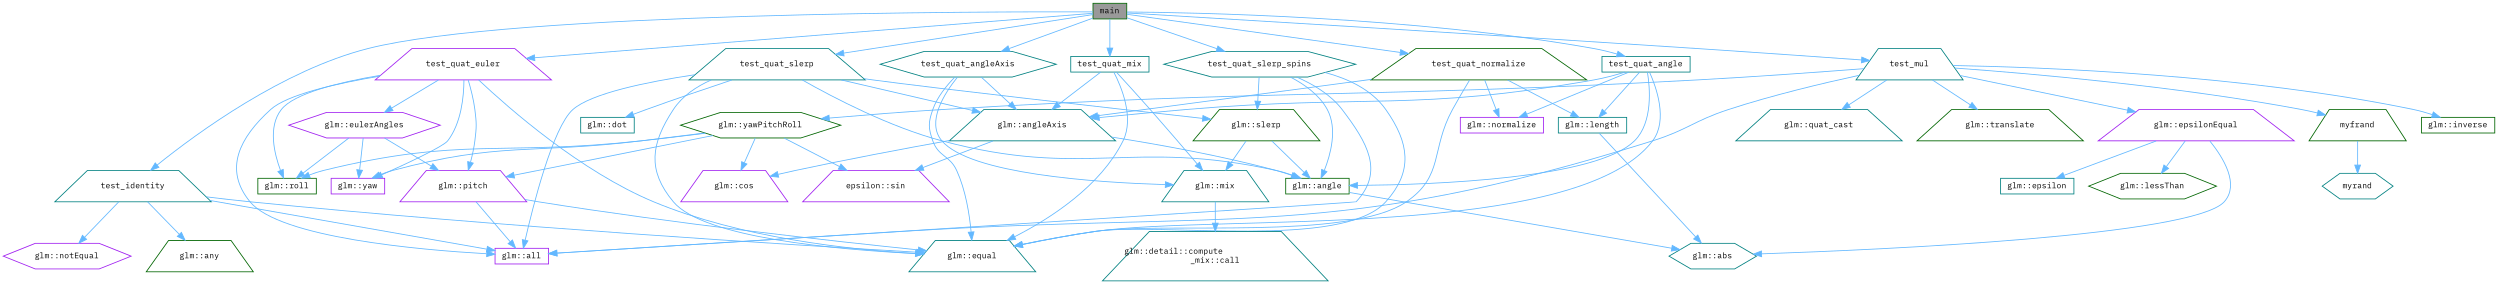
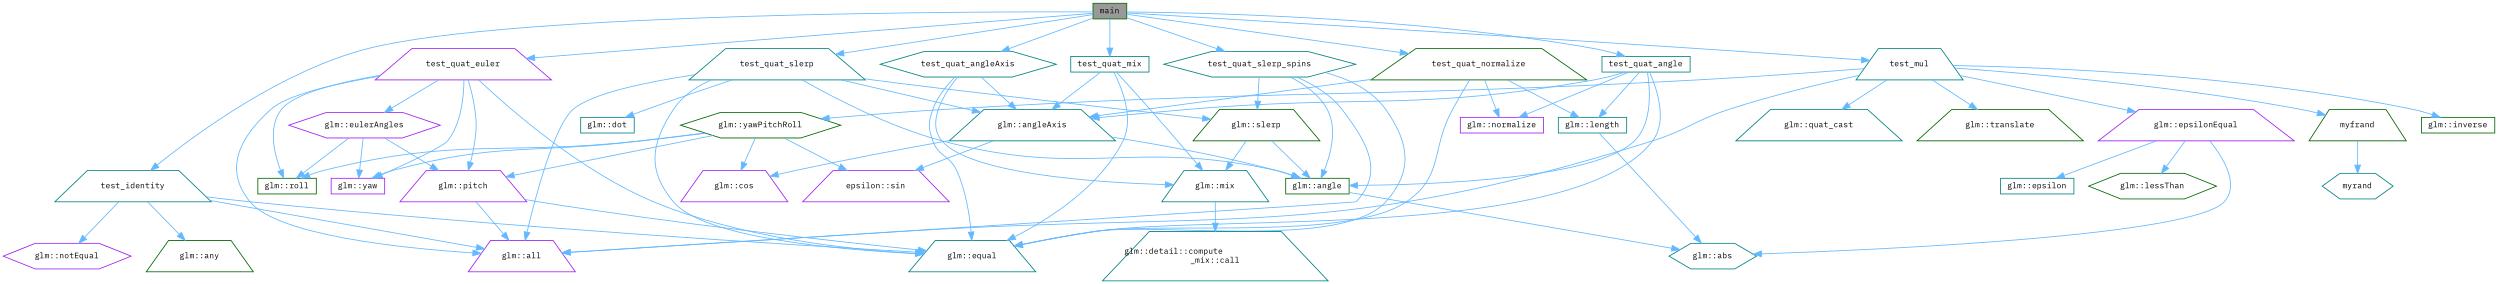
(522, 256) -> (522, 256)
